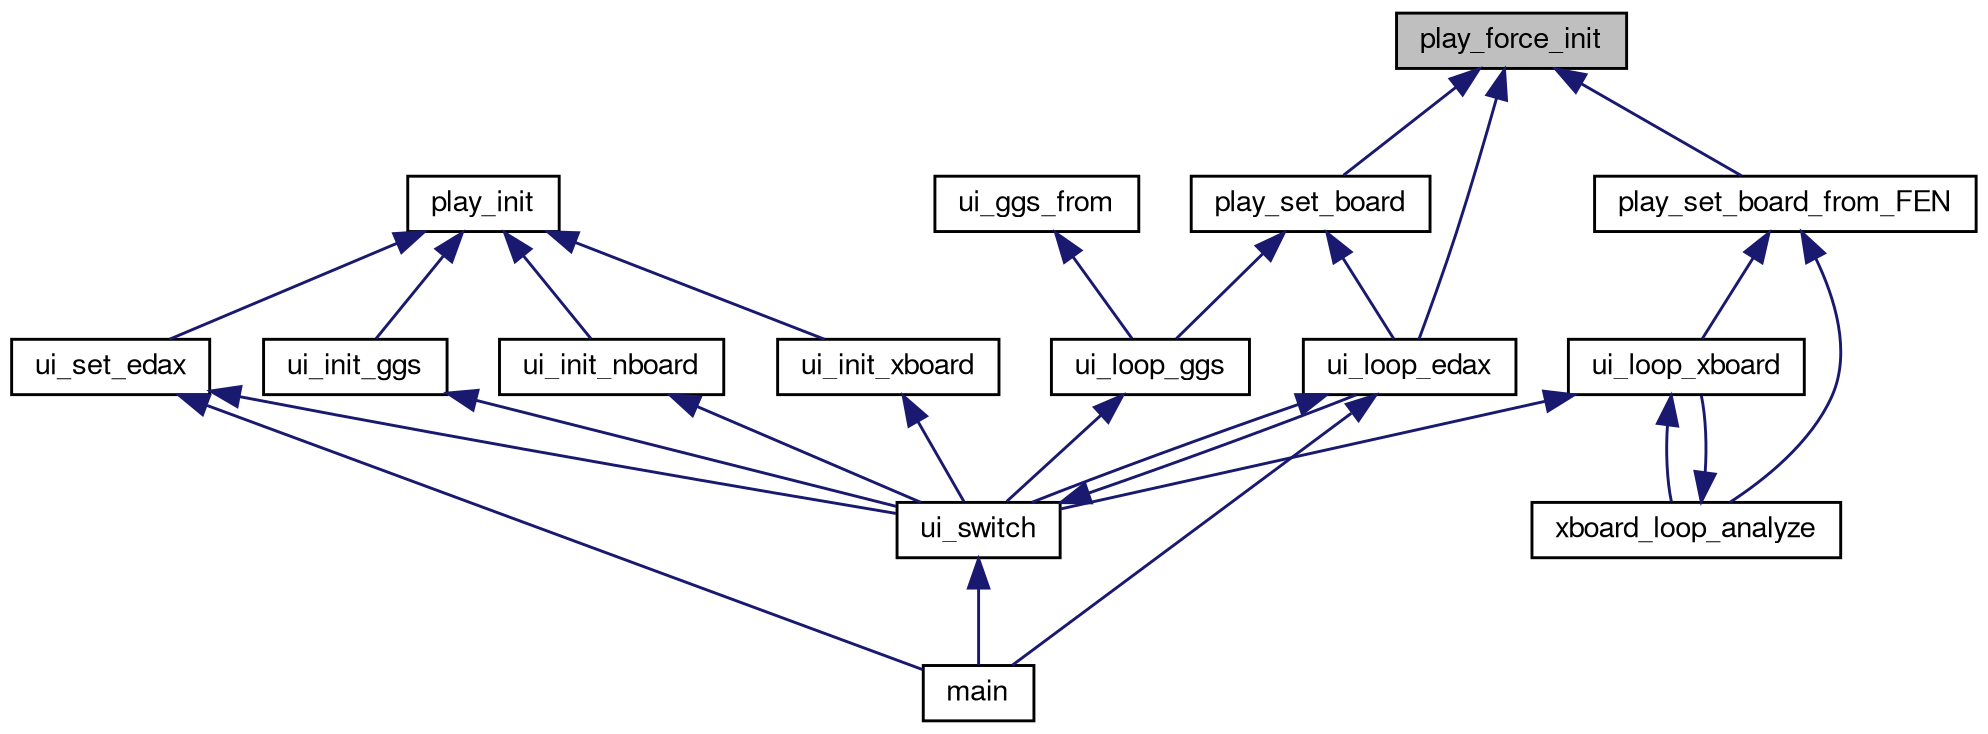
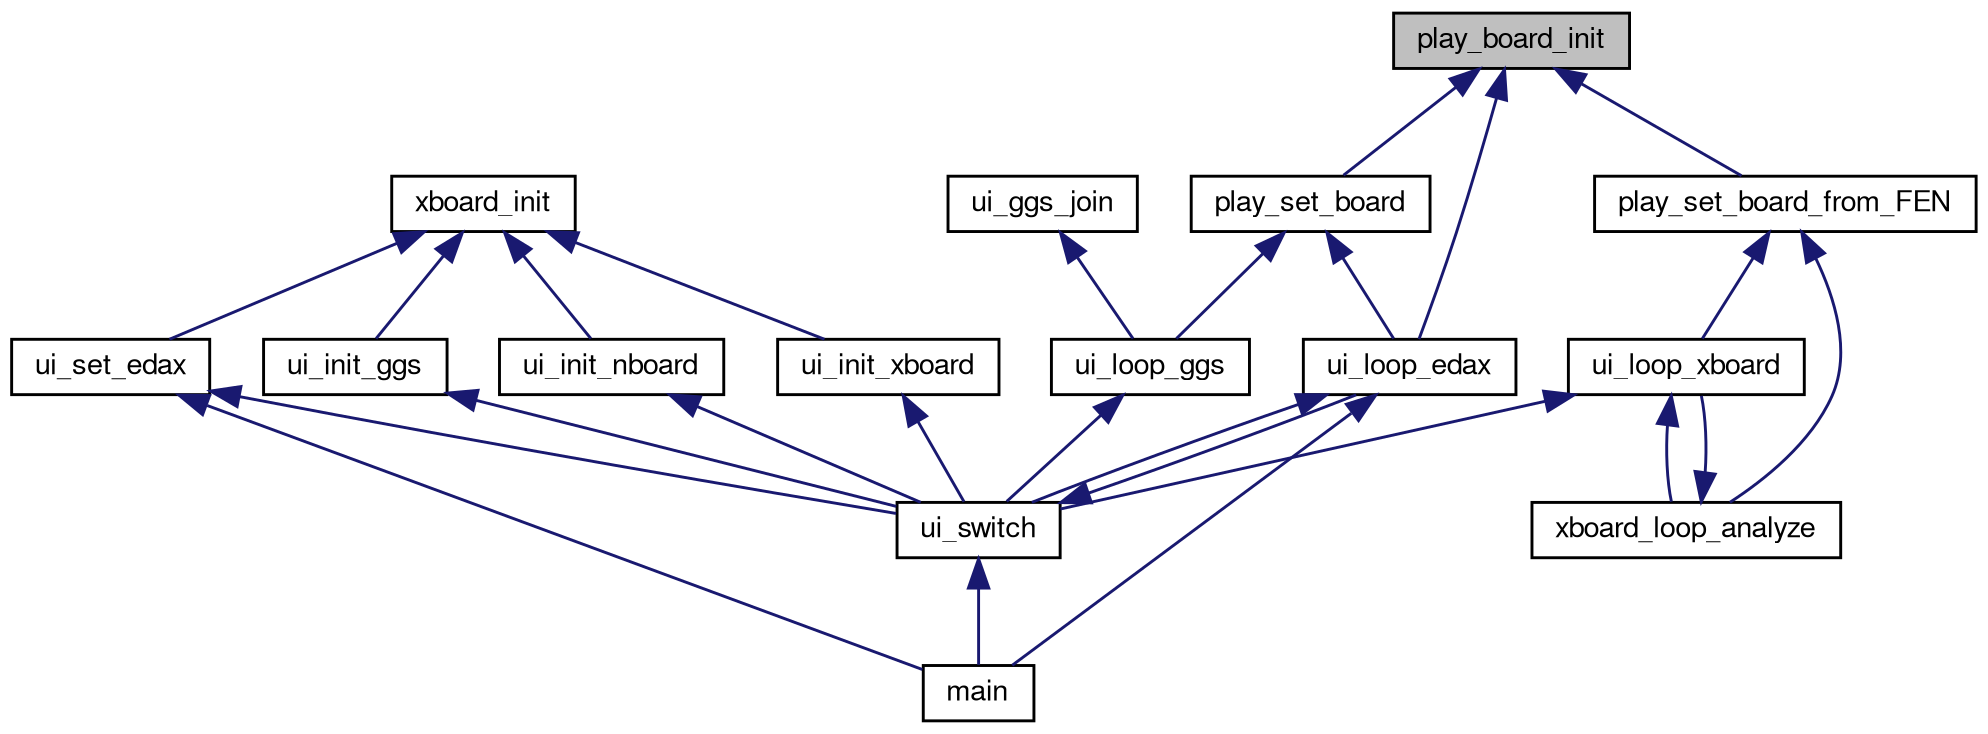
(1512, 41) -> (1512, 41)
(483, 204) -> (483, 204)
(1037, 204) -> (1043, 204)
